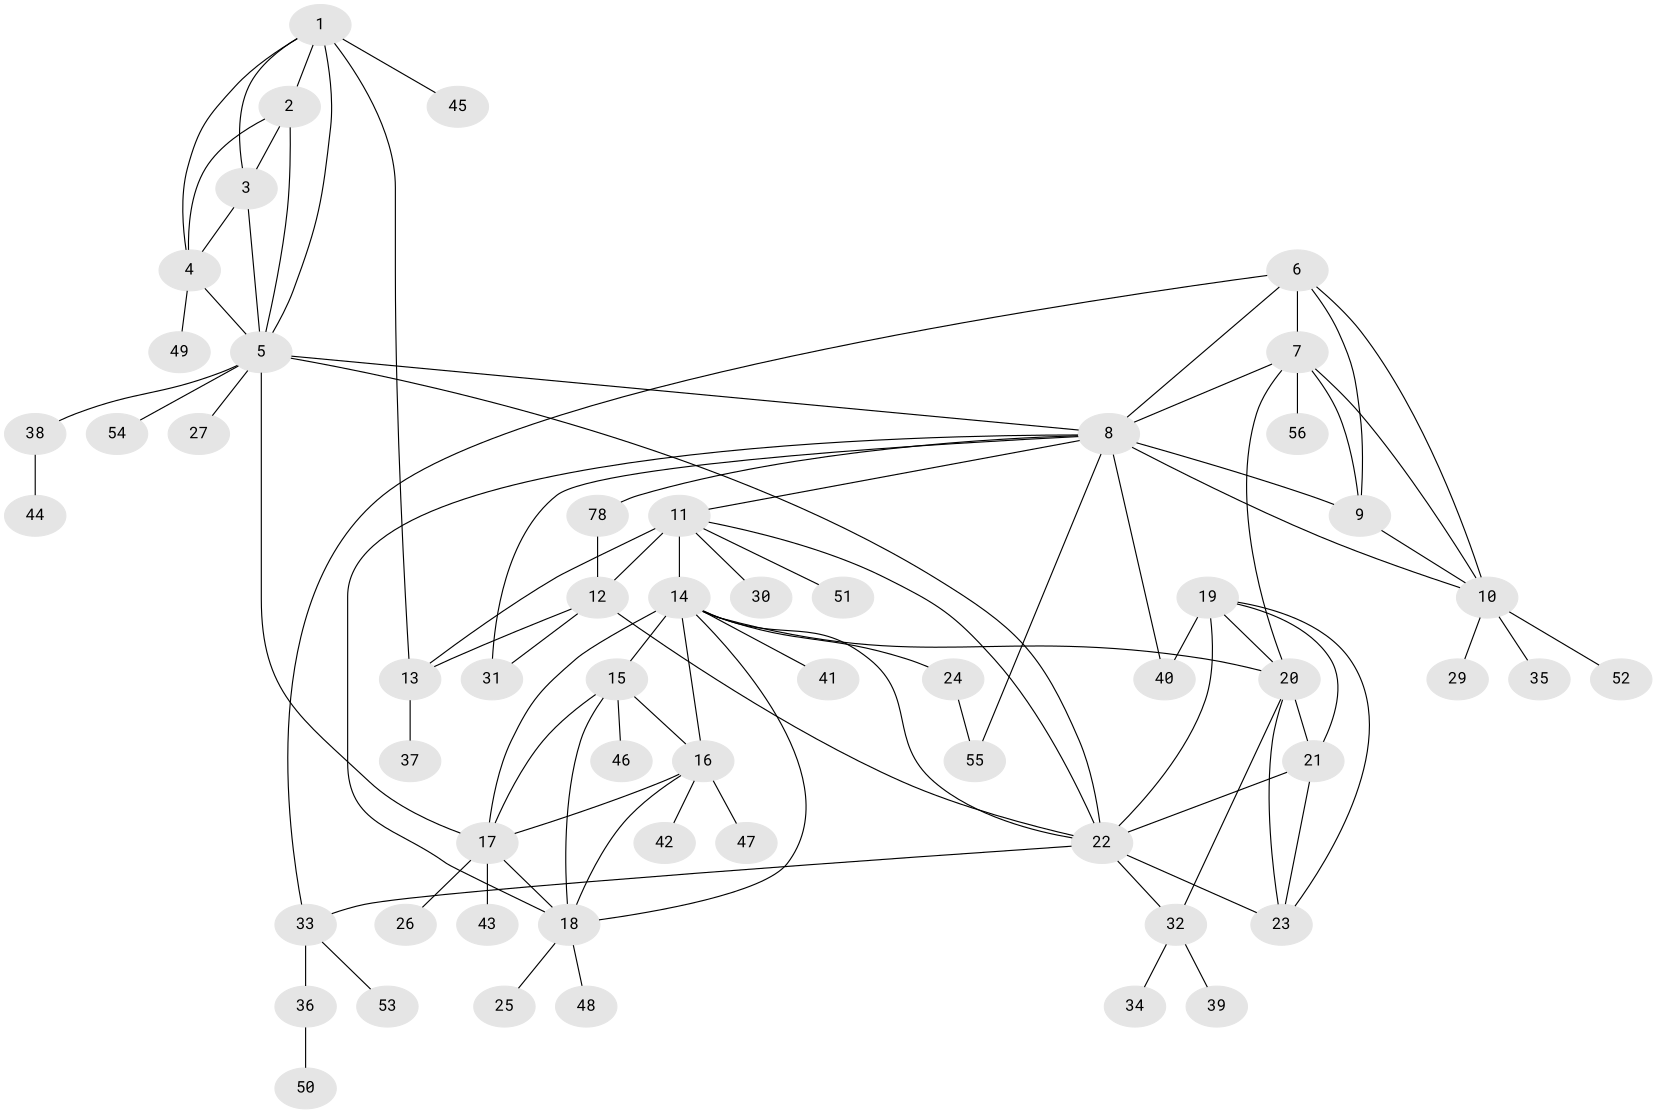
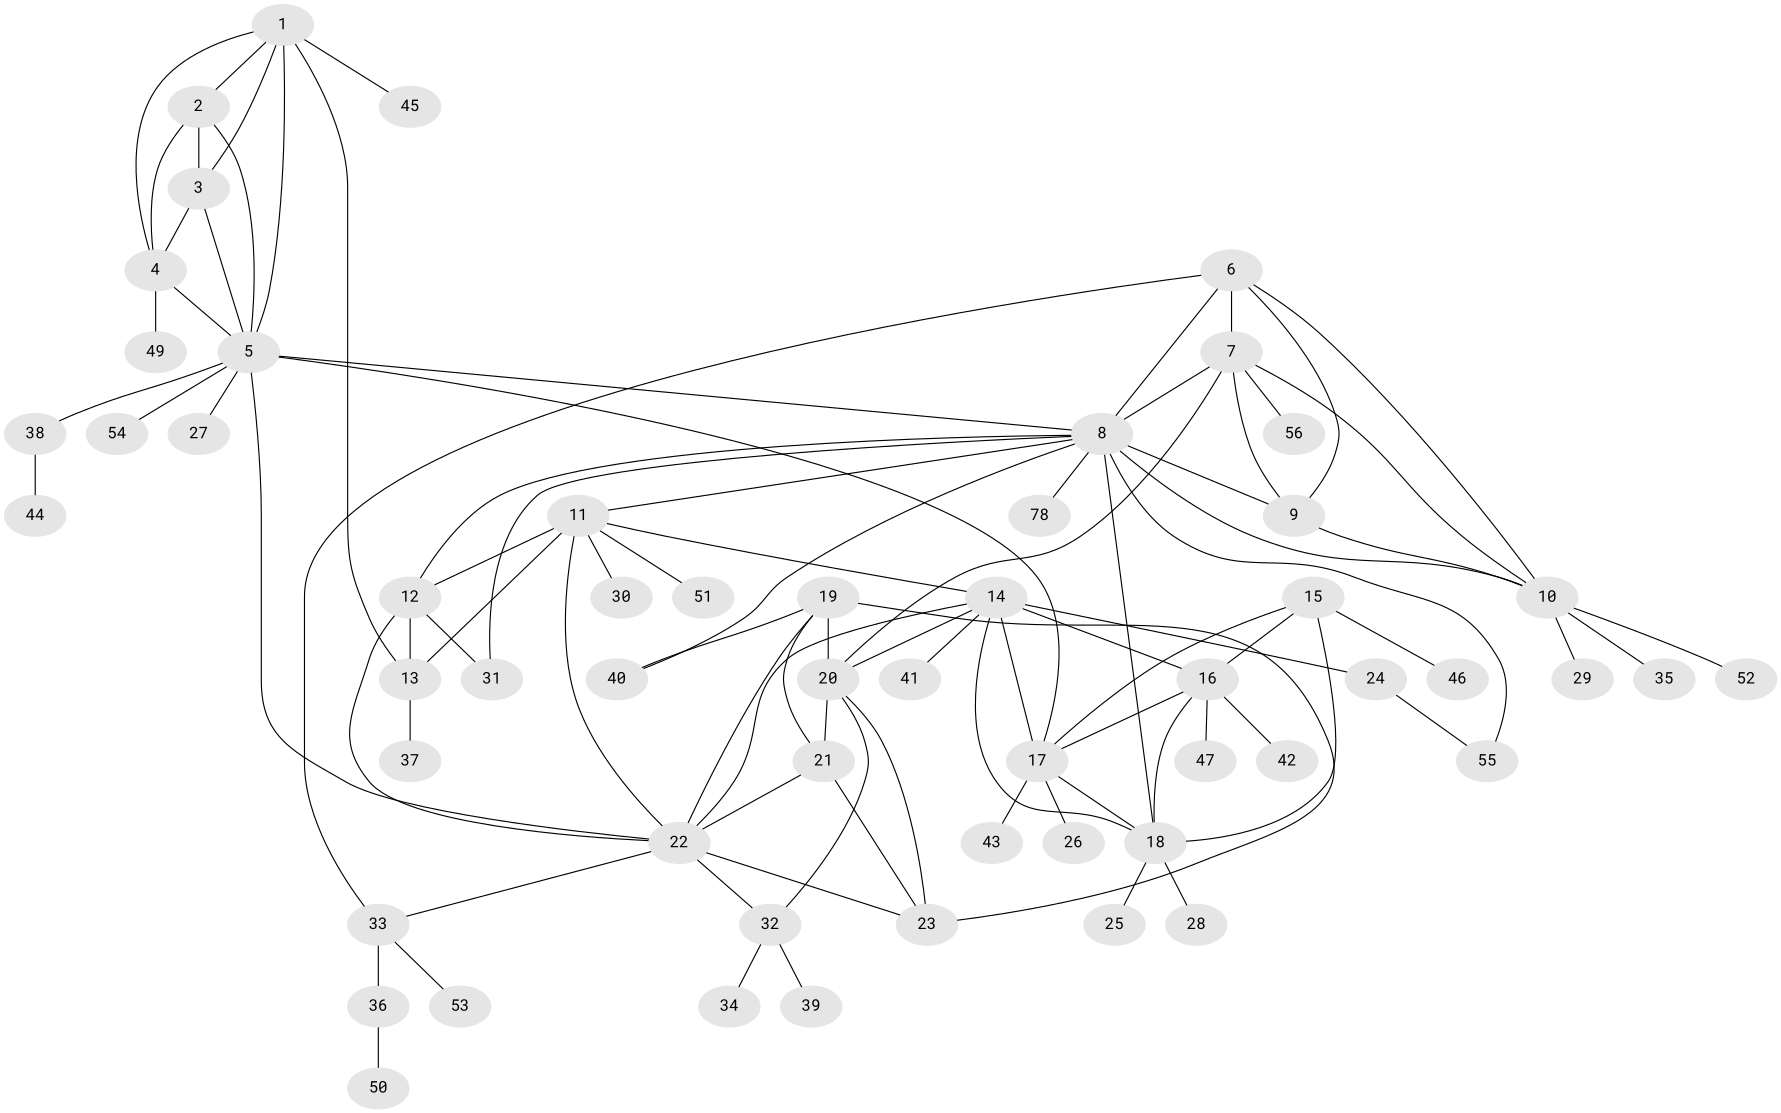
(598, 549) -> (725, 451)
(645, 642) -> none
(586, 1007) -> (1196, 925)
